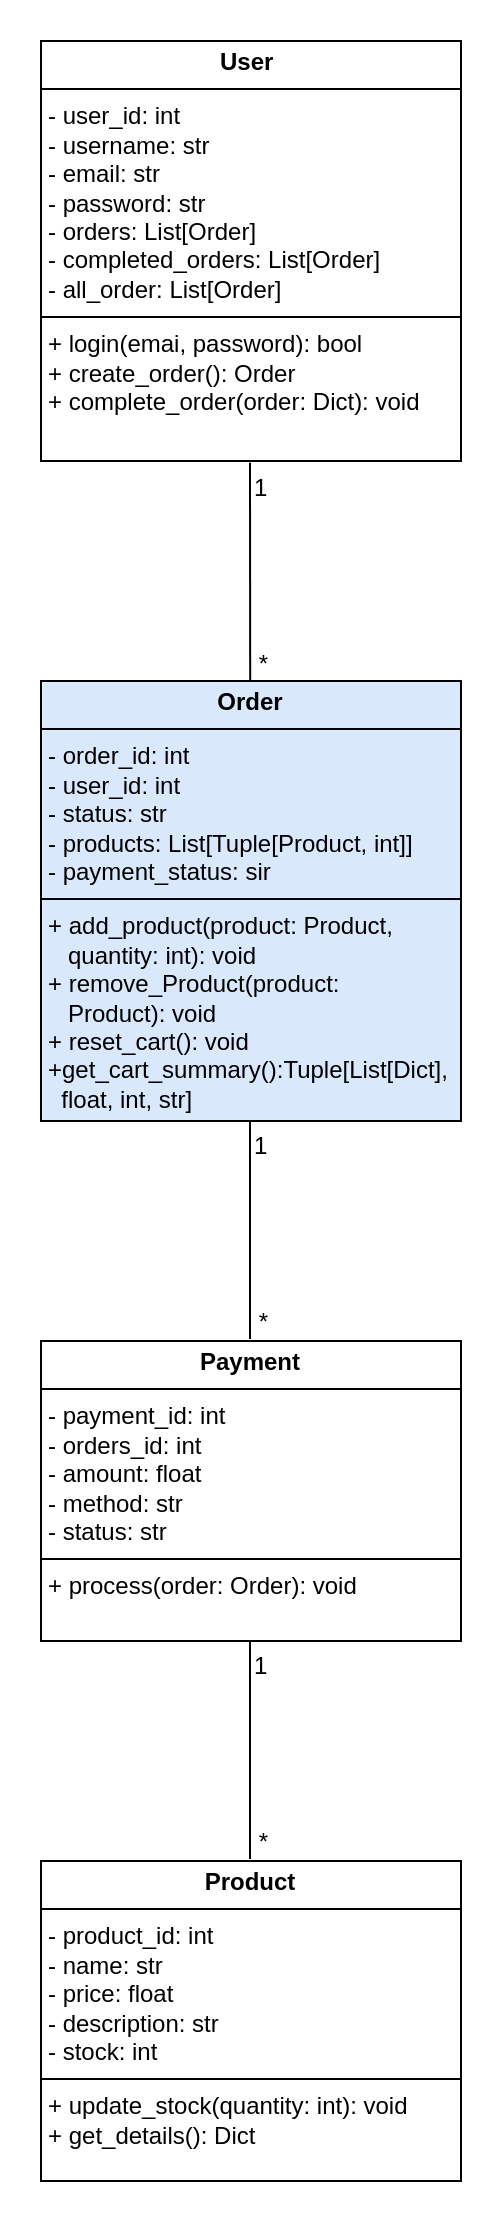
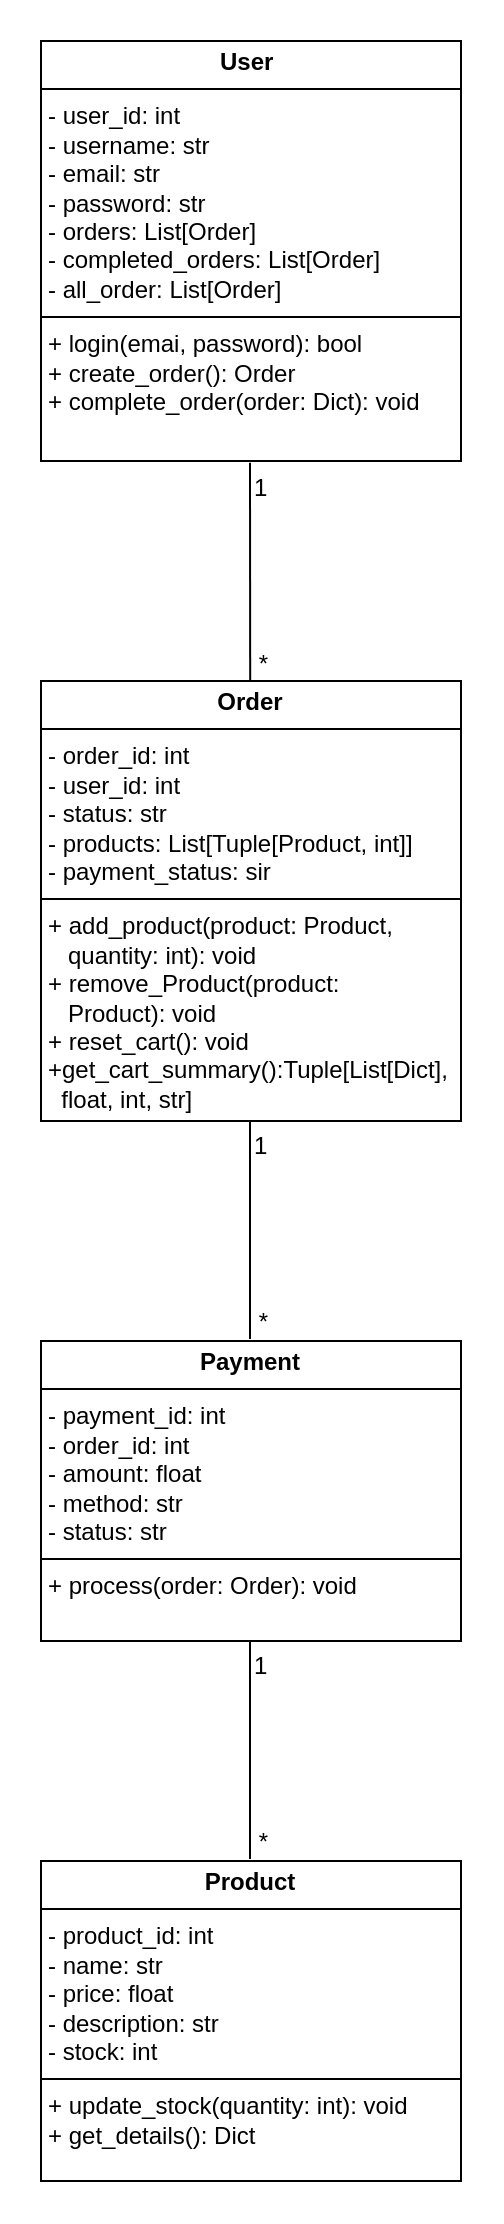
(251, 901) -> (251, 901)
(217, 1442) -> (217, 1442)
